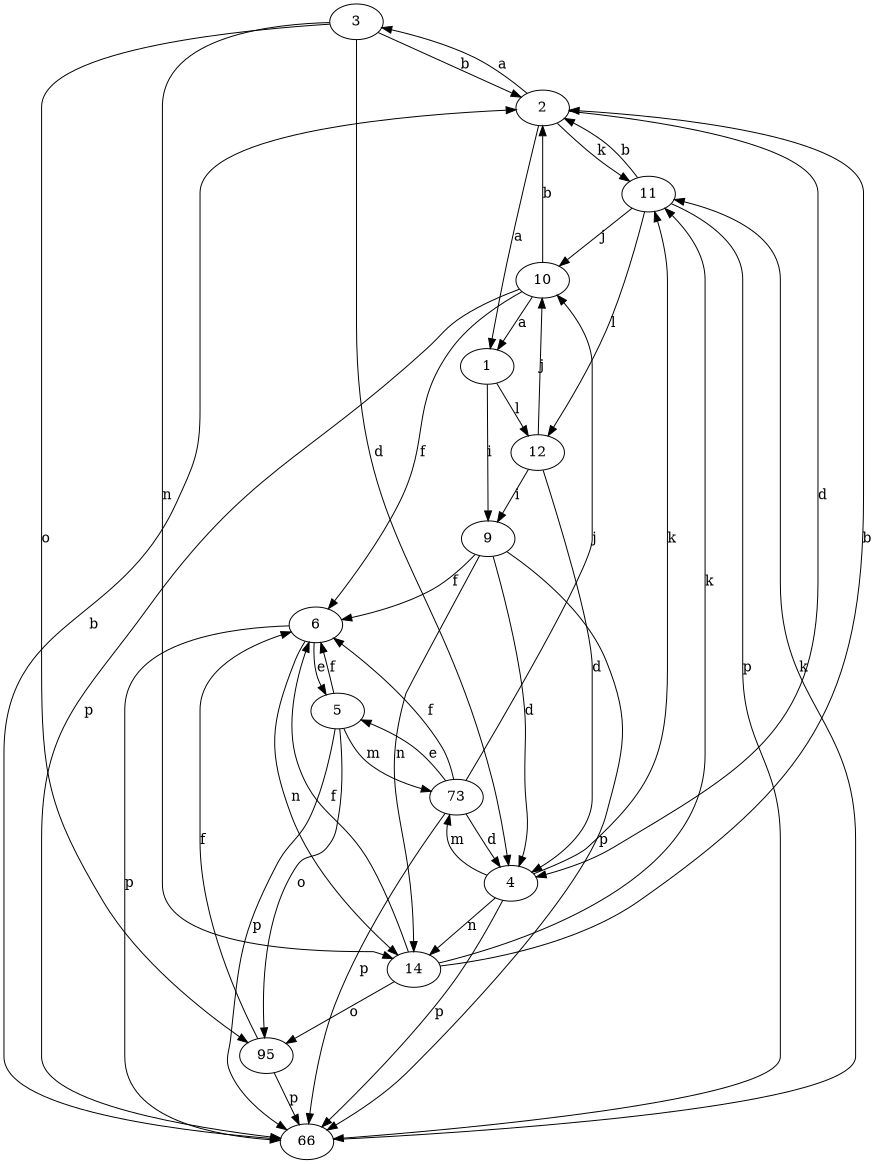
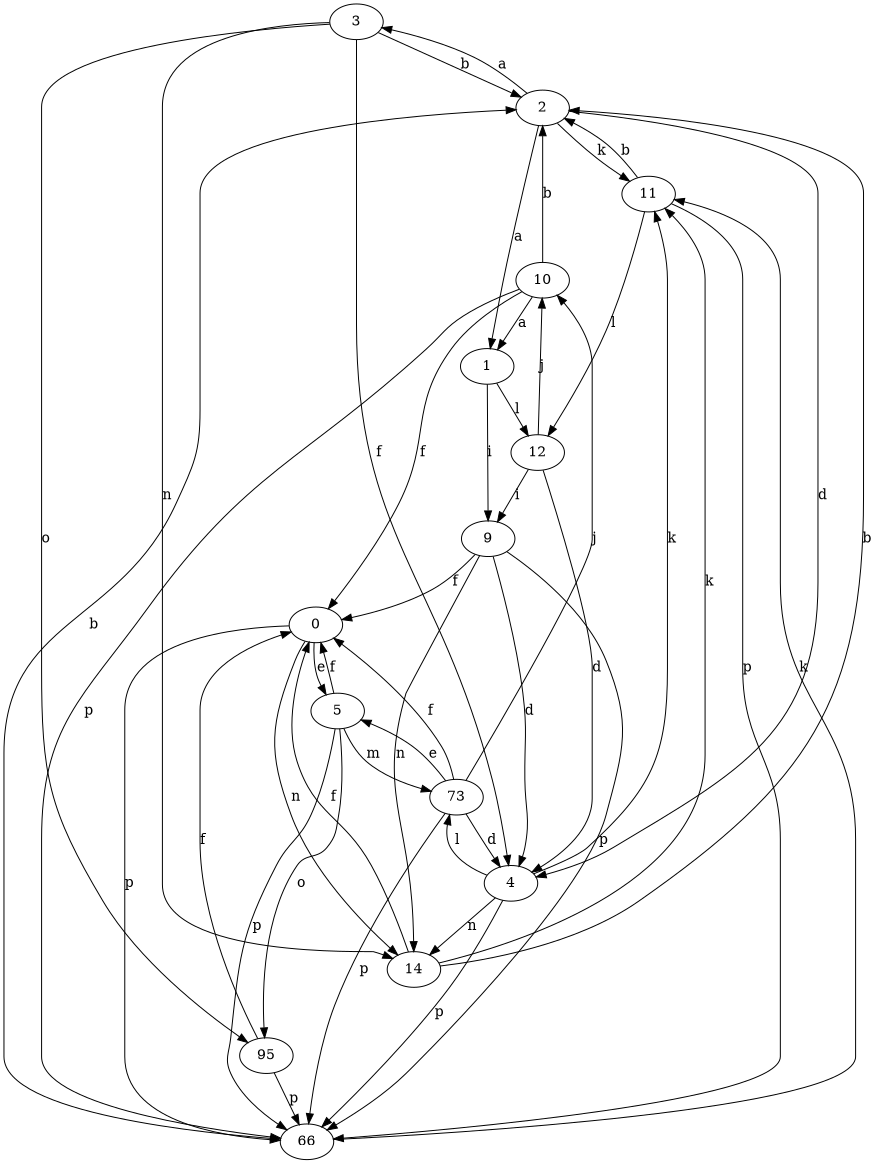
(600, 234) -> none
(379, 453) -> (379, 453)
(316, 625) -> (316, 625)
(458, 840) -> (458, 840)
(345, 1010) -> none
